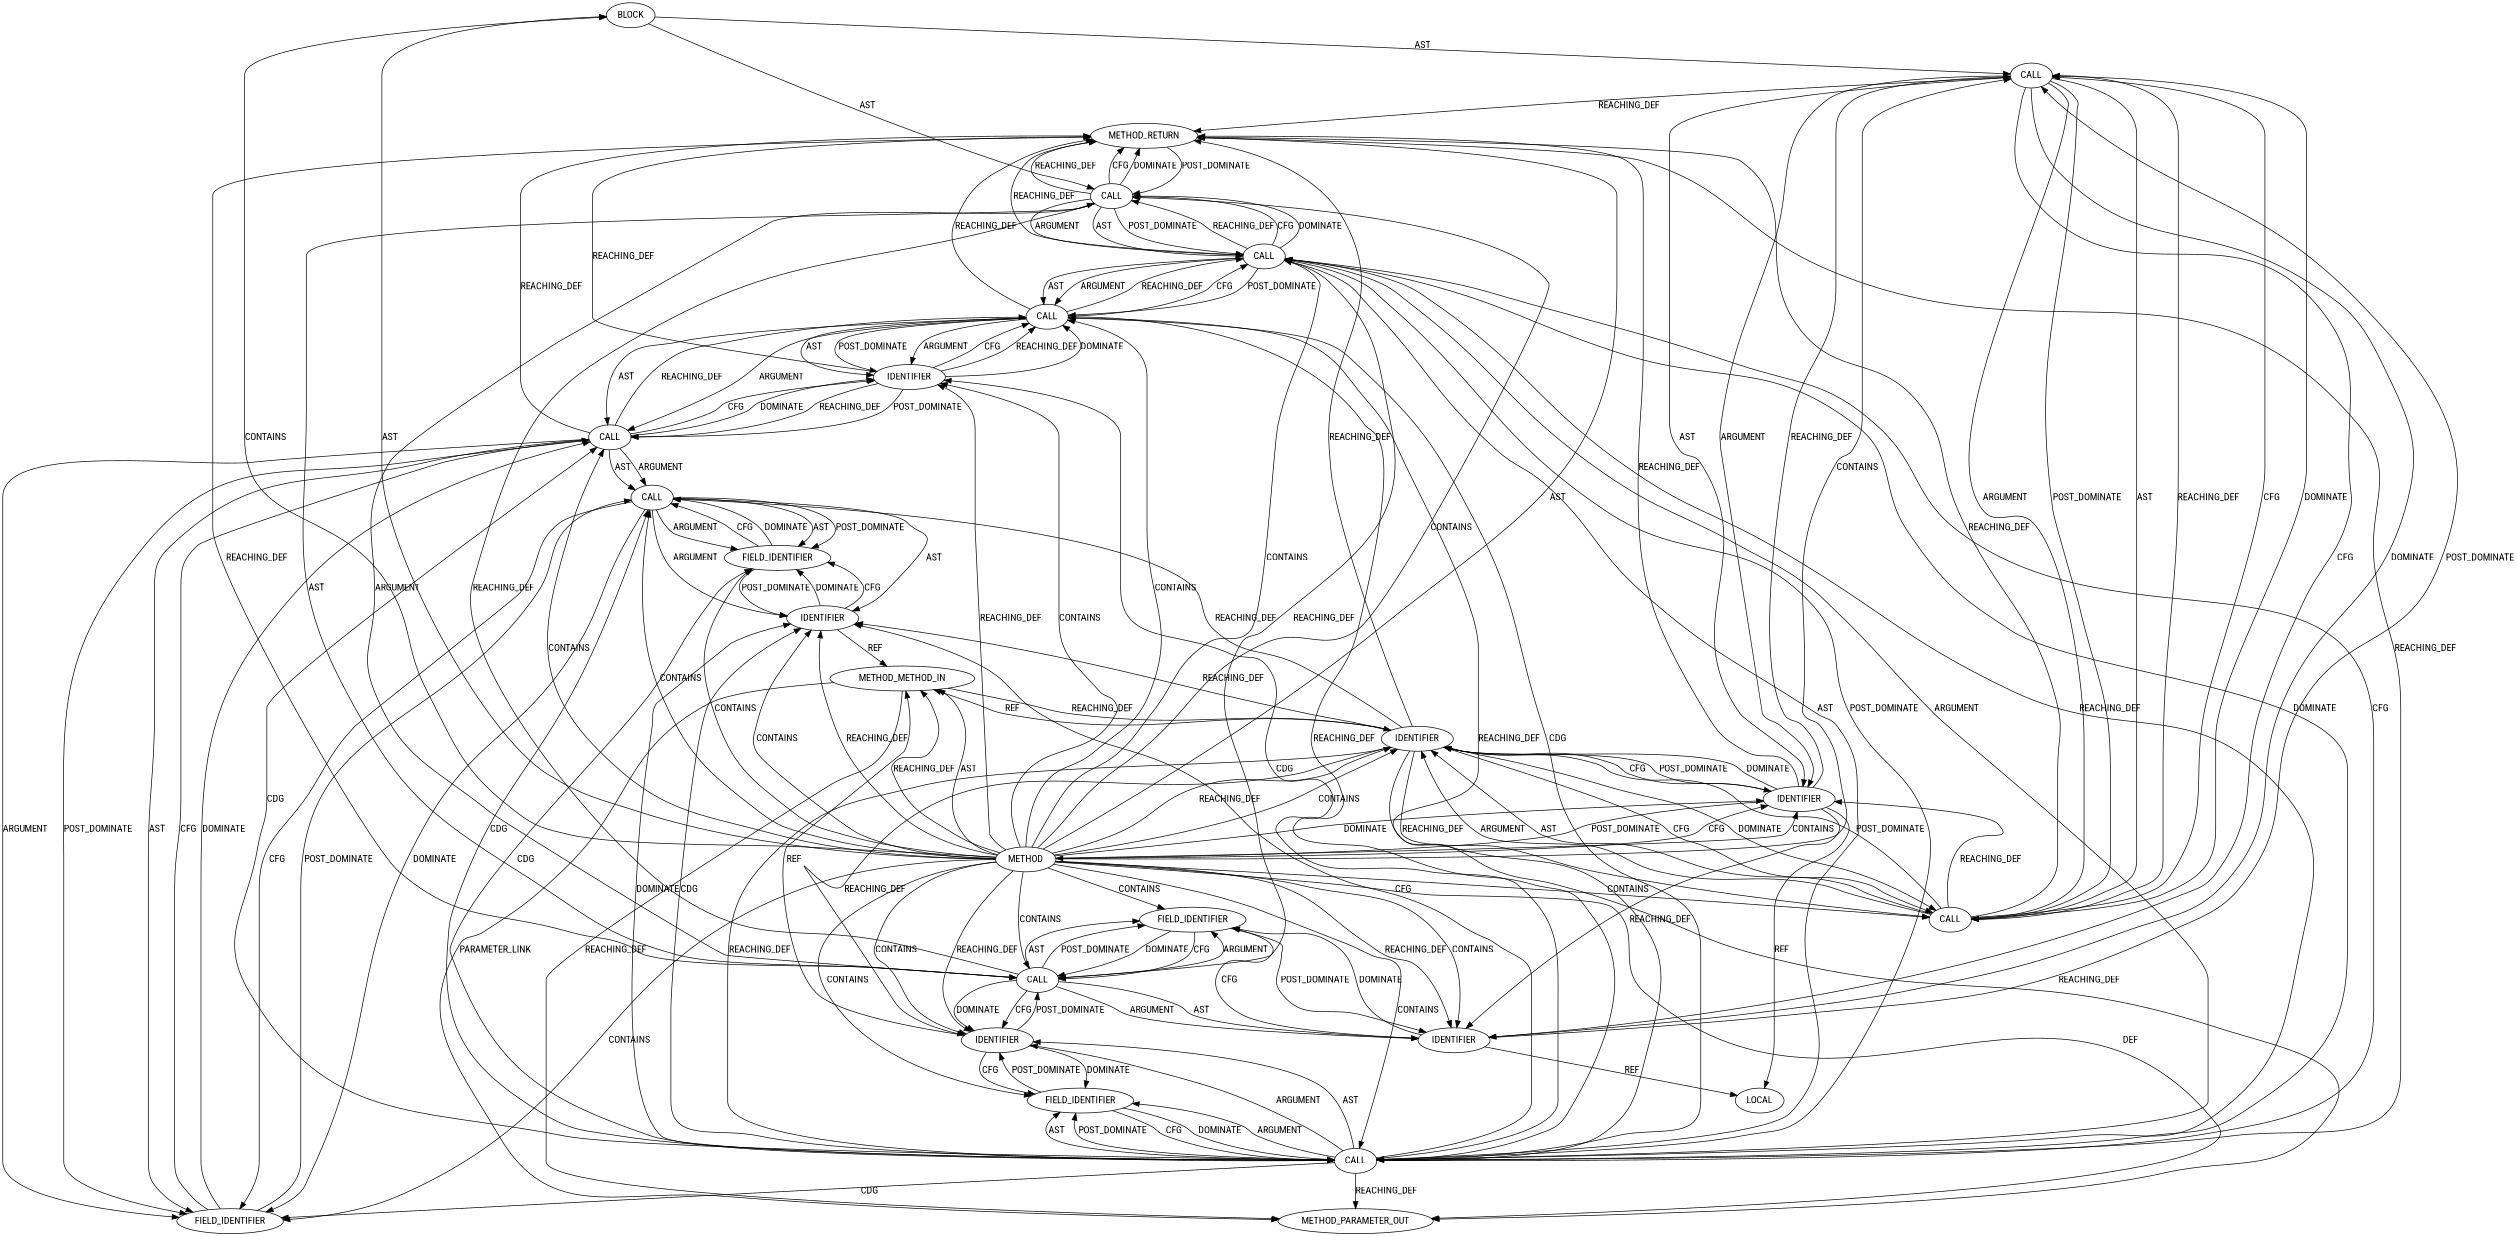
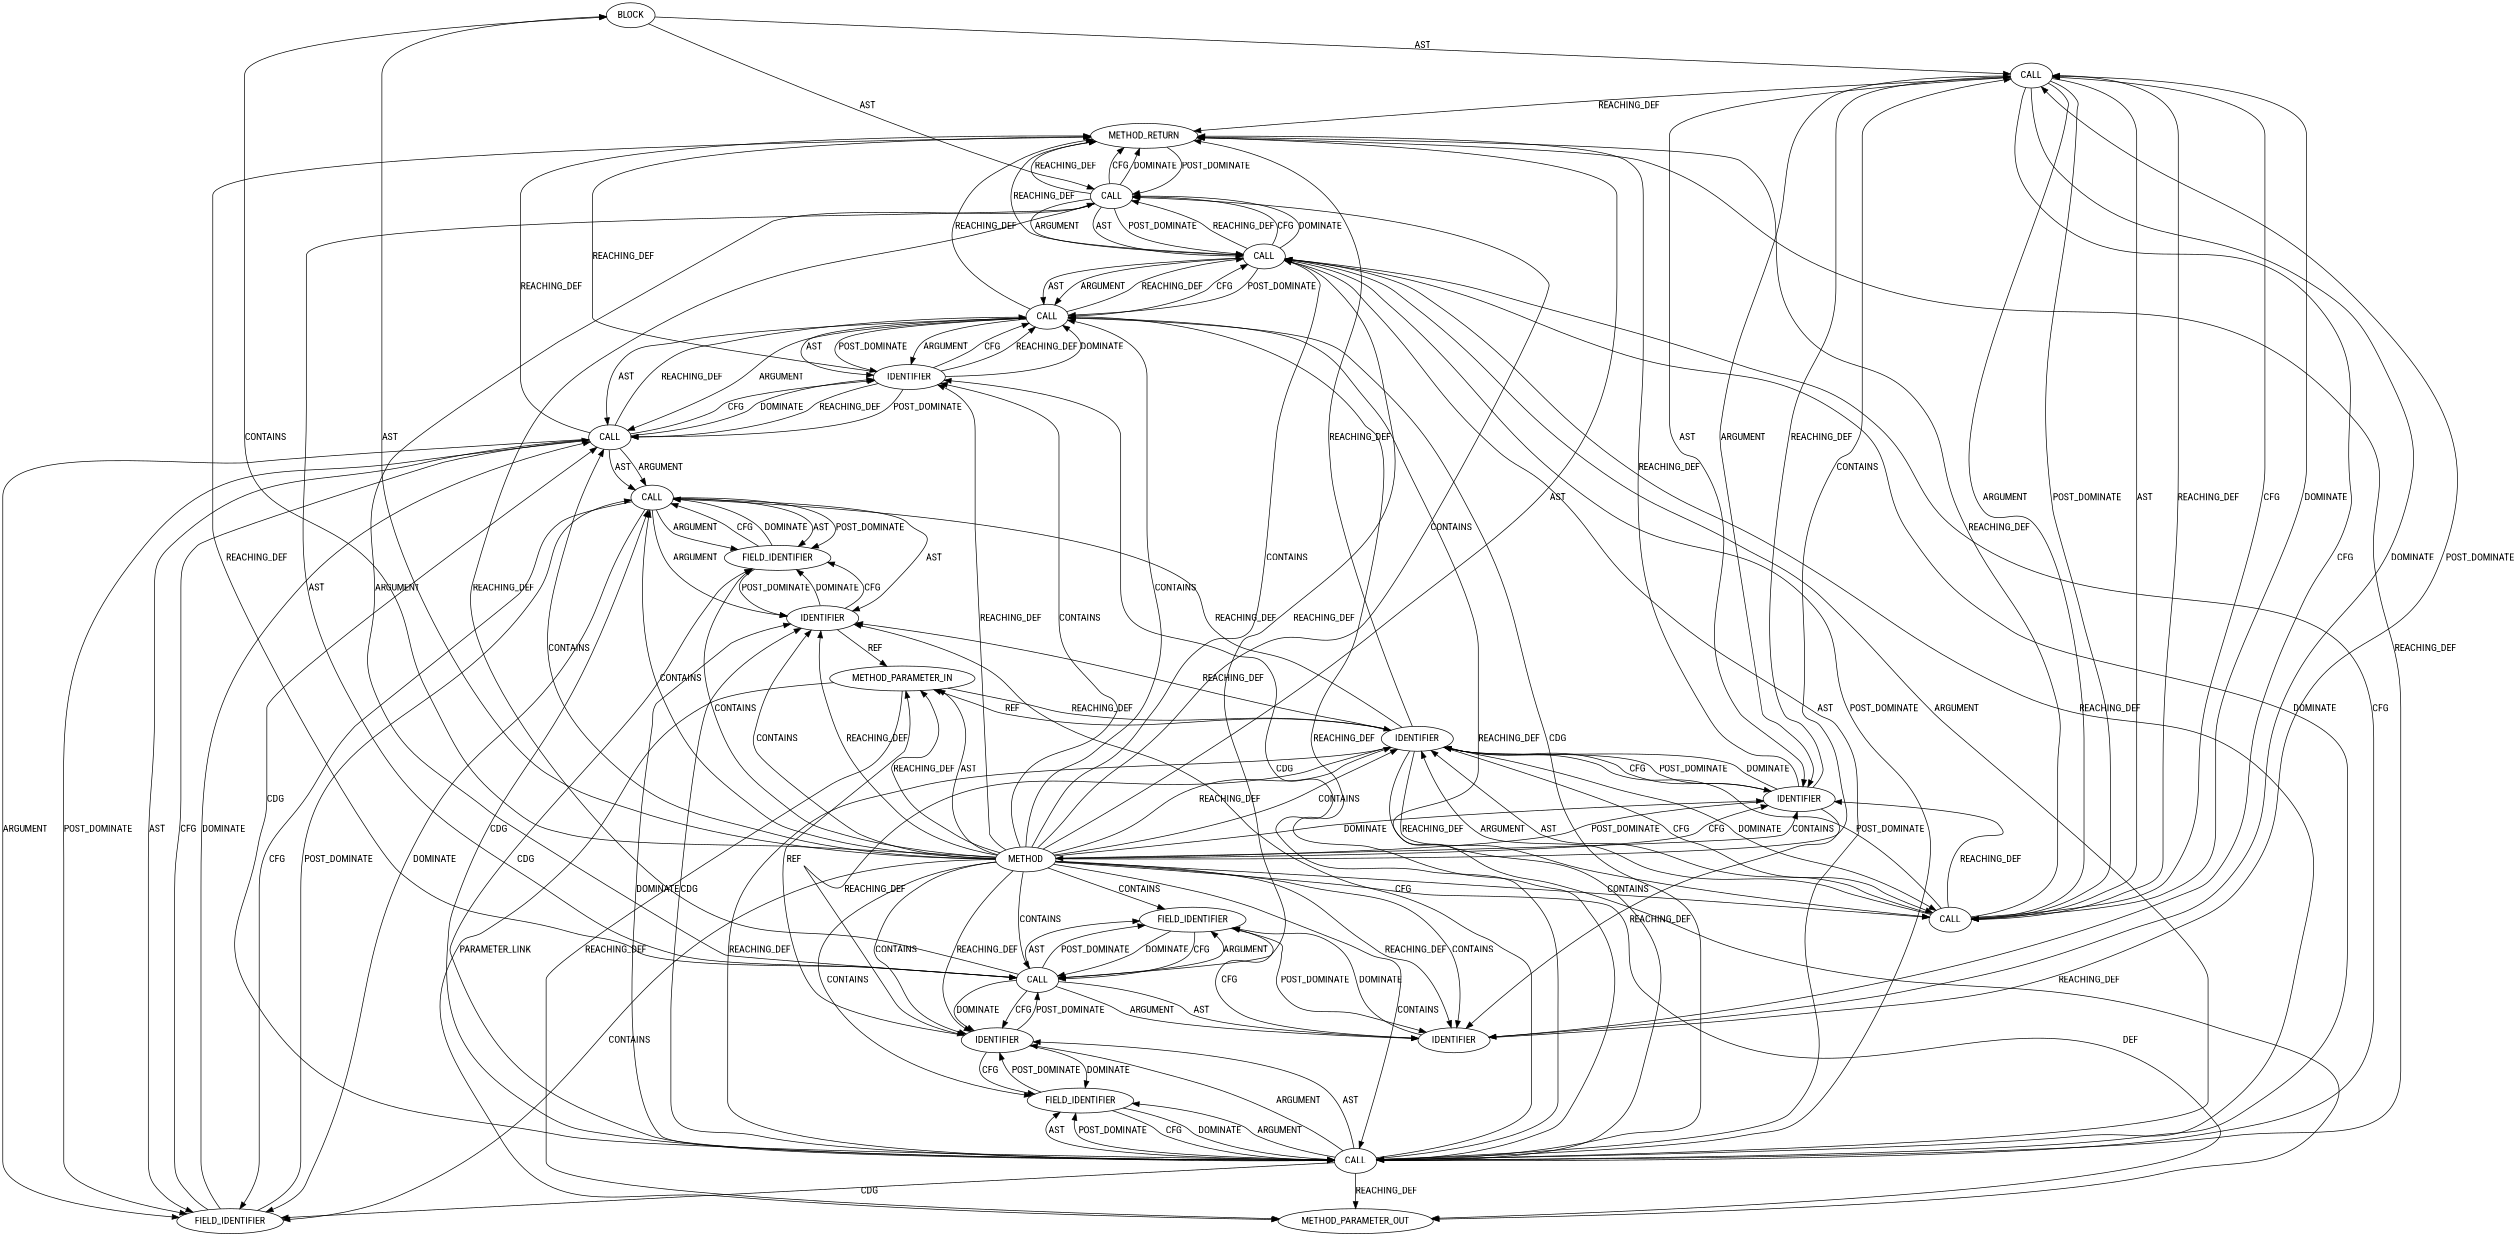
(902, 679) -> (902, 679)
(1760, 1101) -> none
